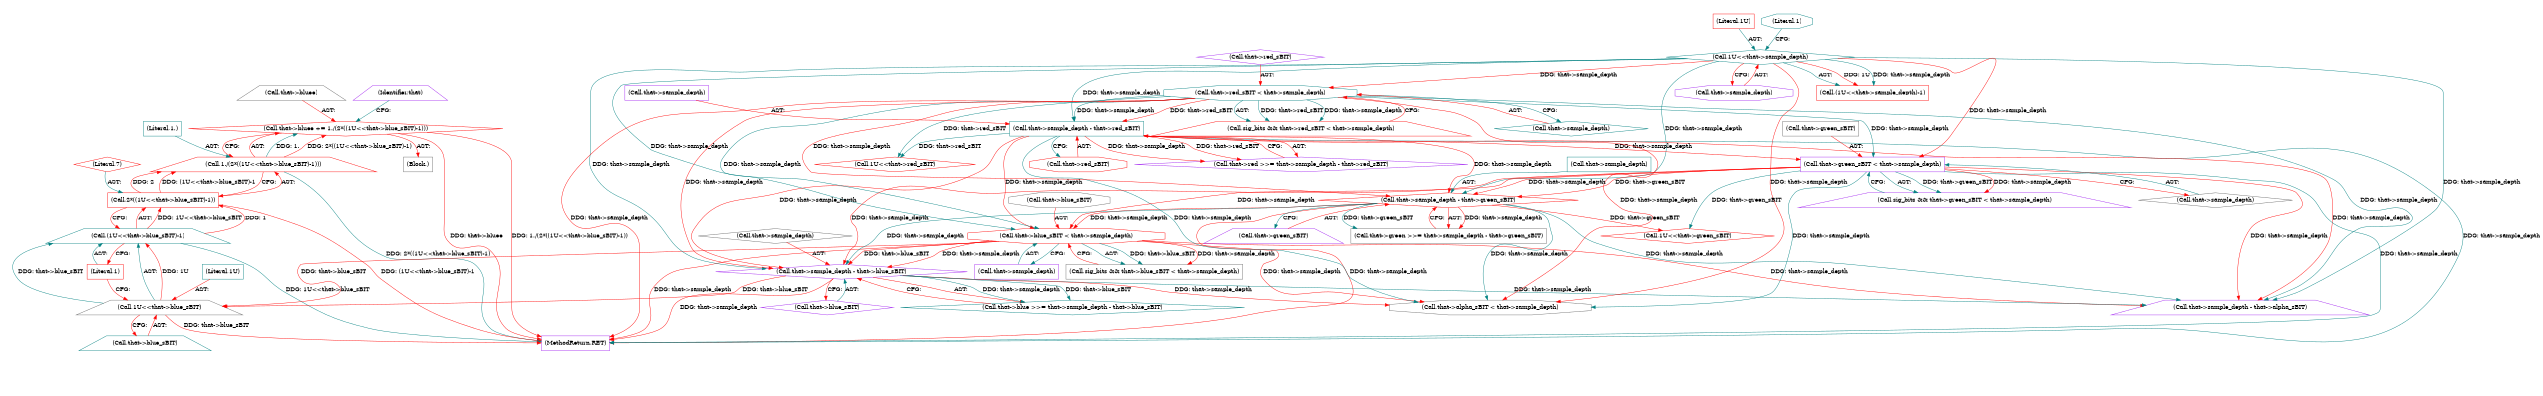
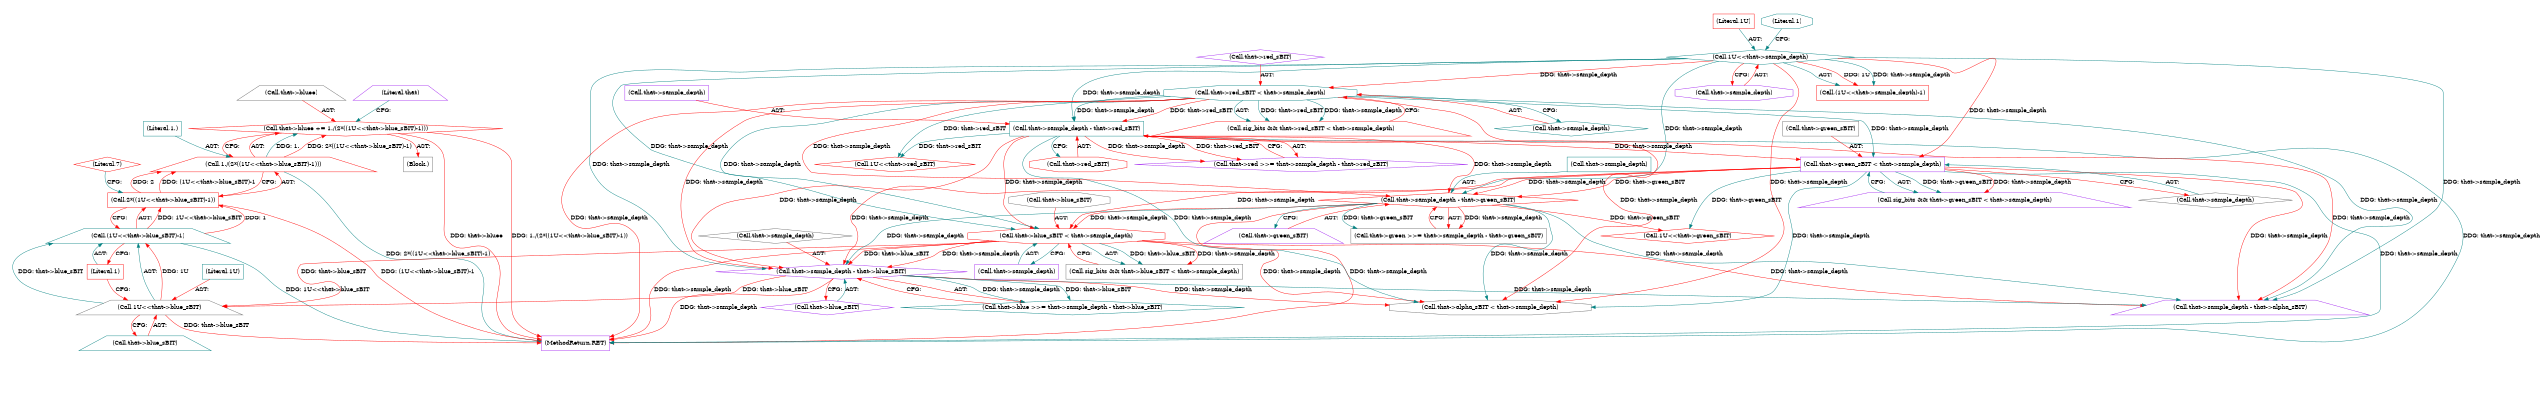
(400, 93) -> (400, 93)
(115, 182) -> (115, 182)
